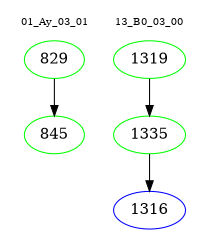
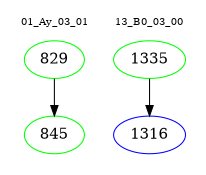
(150, 60) -> none
